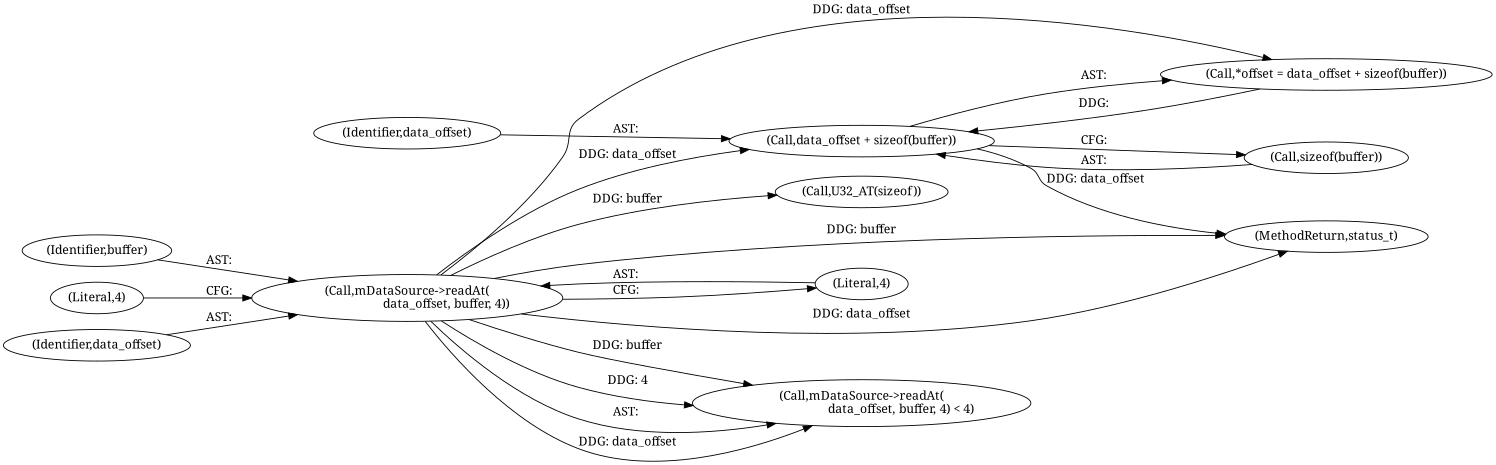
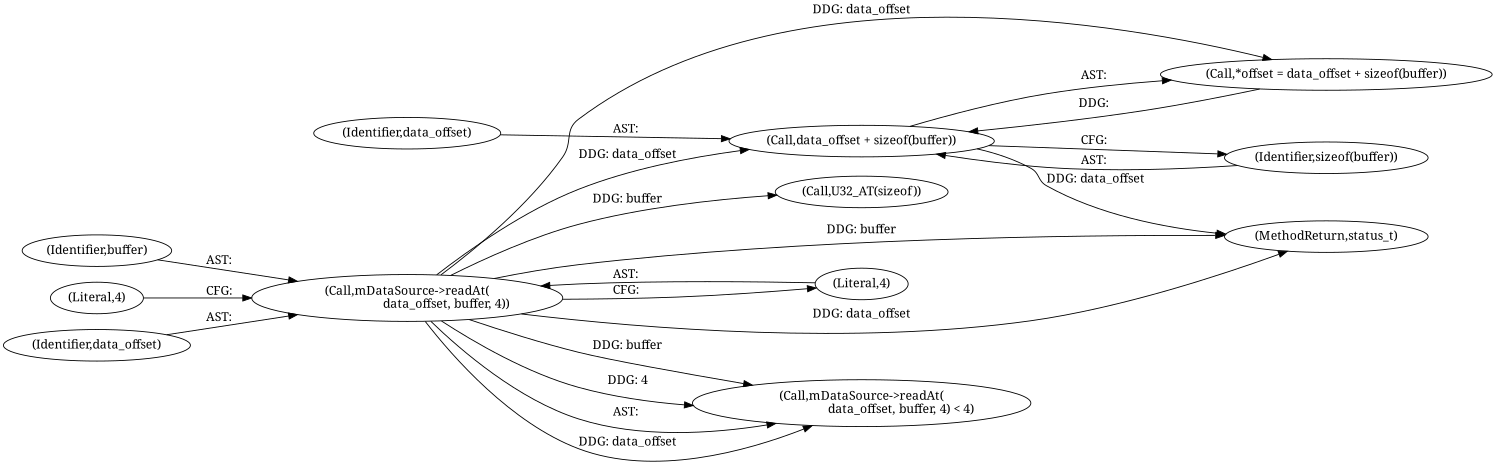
(1326, 158) -> (1326, 158)
